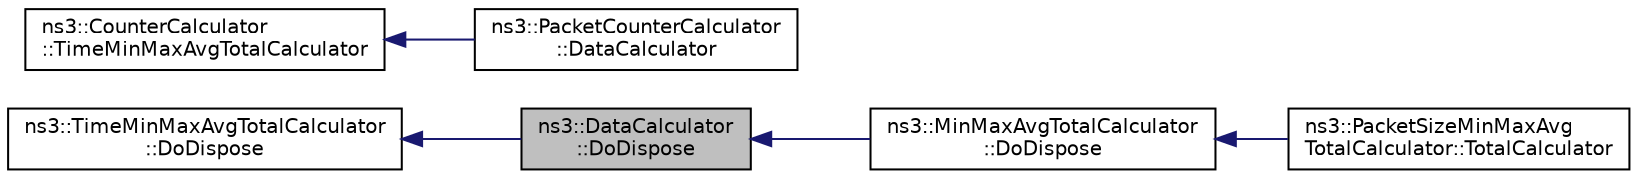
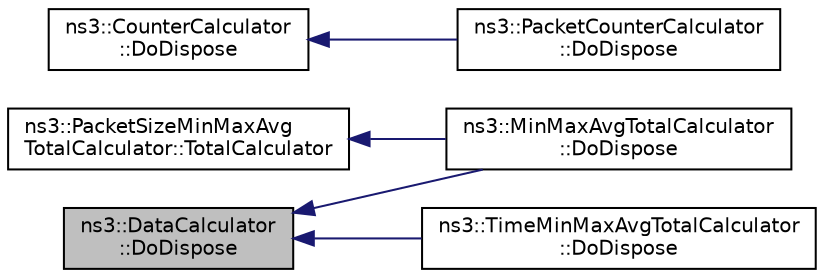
(205, 40) -> (179, 40)
(636, 40) -> (619, 40)
(472, 139) -> (368, 238)
(1262, 139) -> (408, 139)
